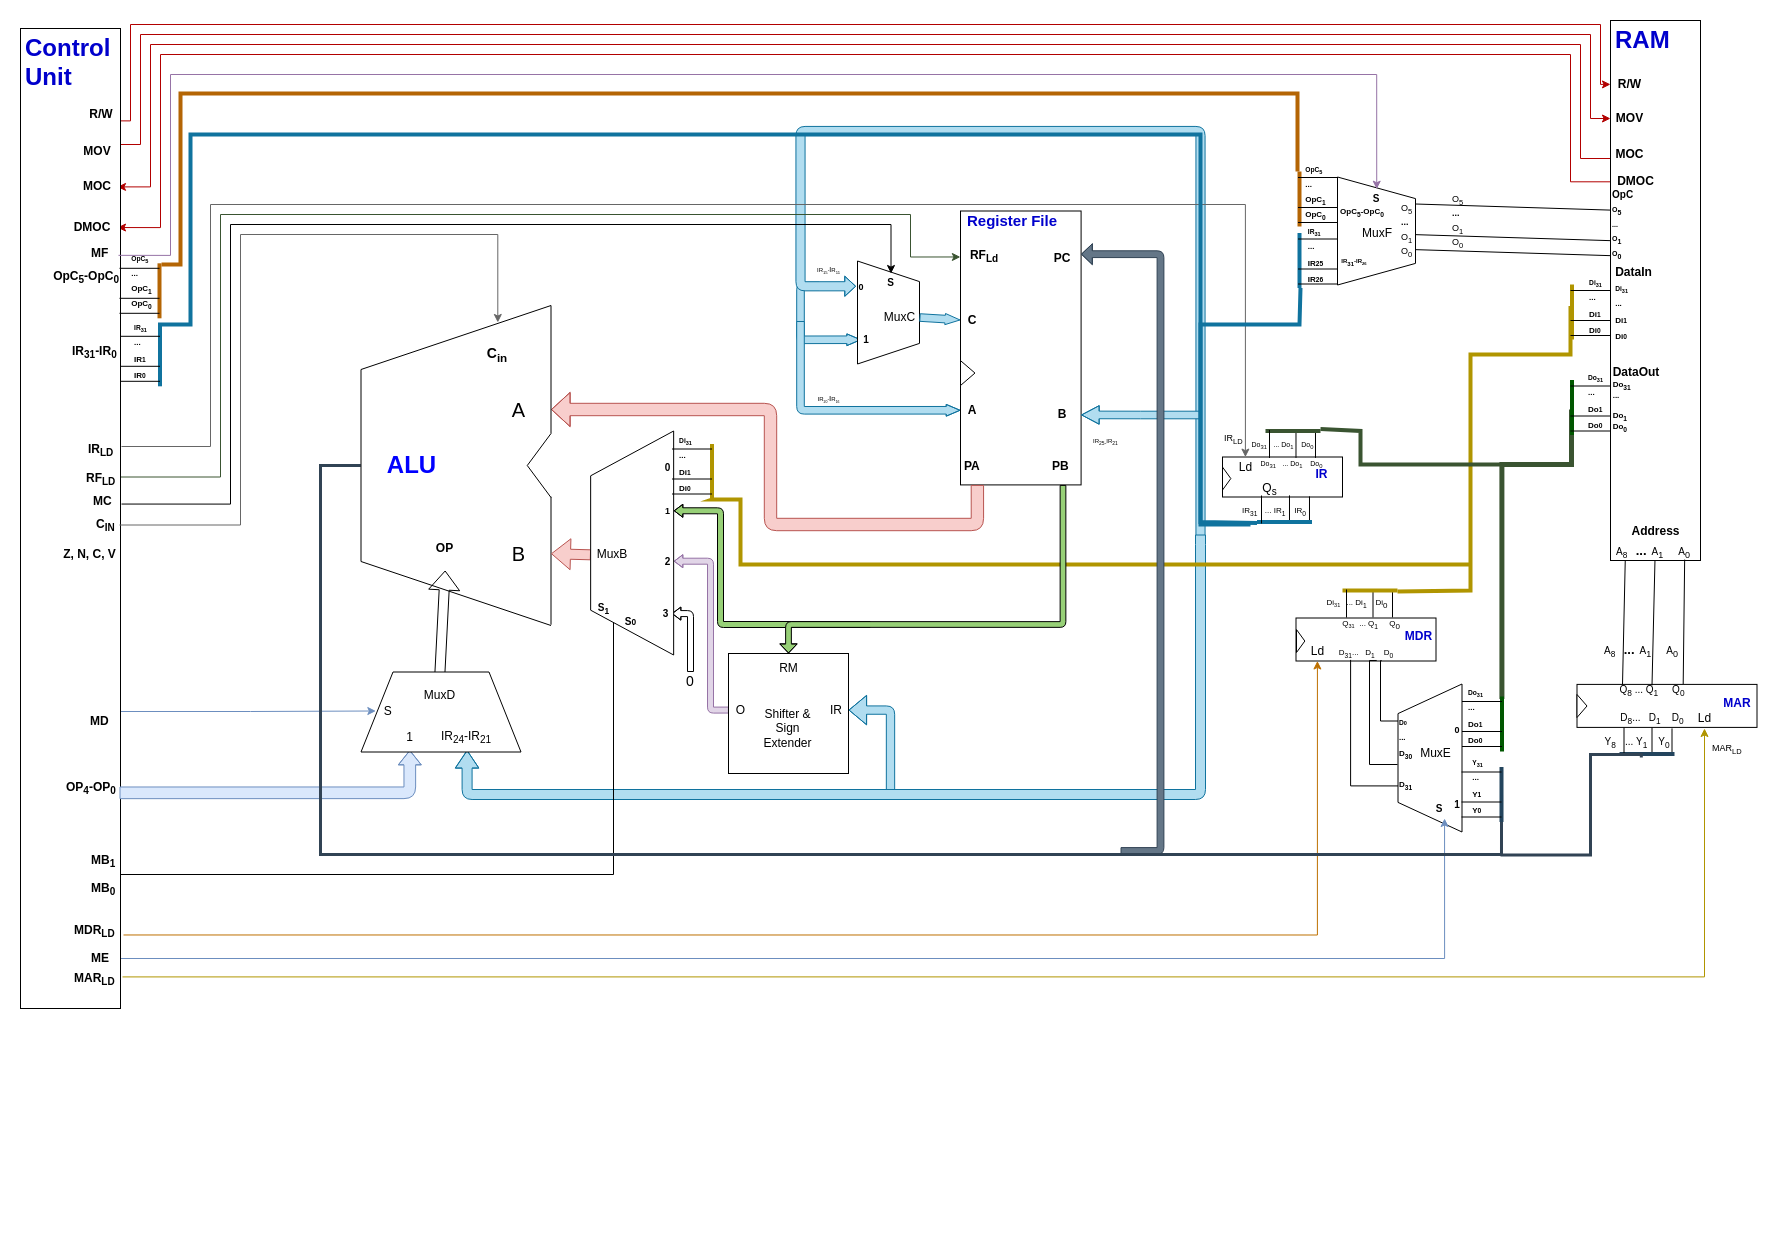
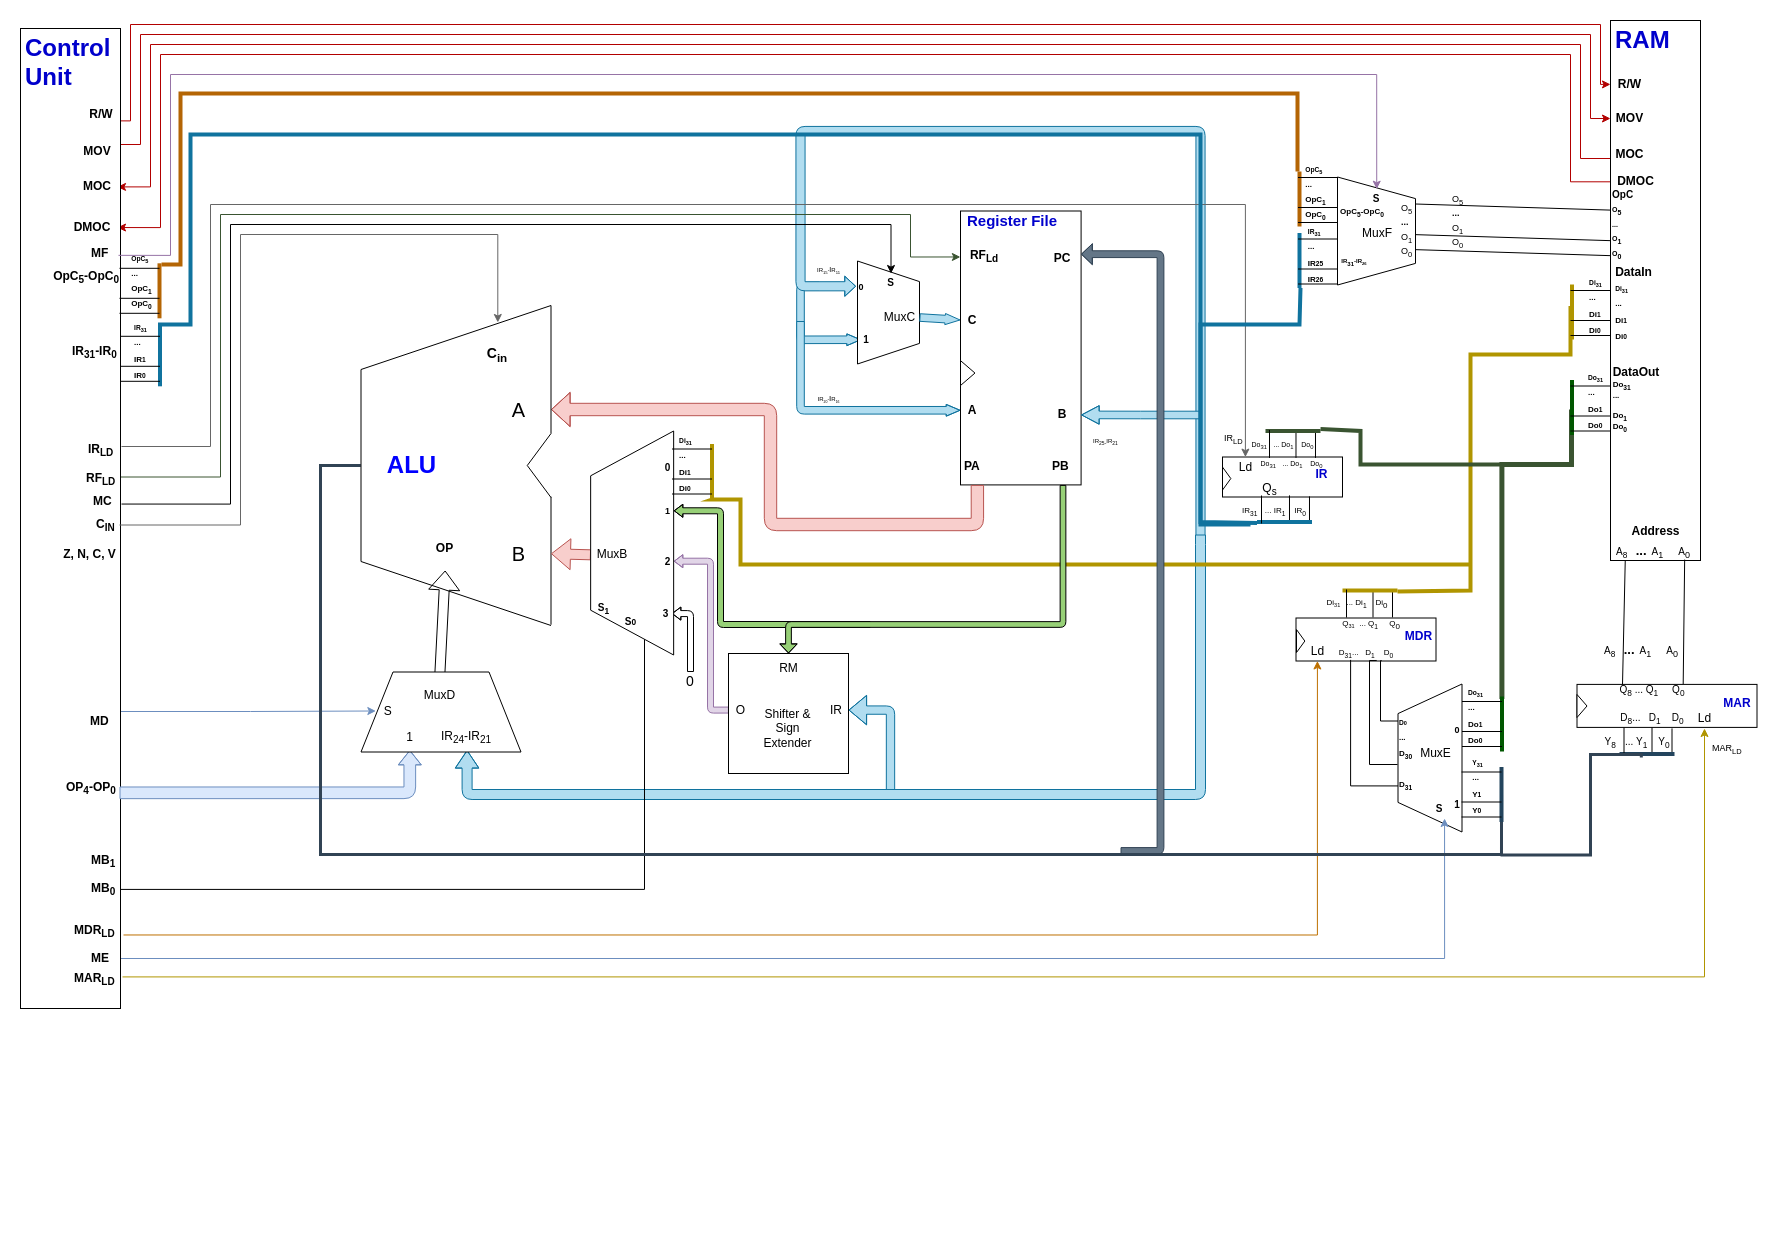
(1653, 623) -> none
(493, 875) -> none
none -> (508, 889)
